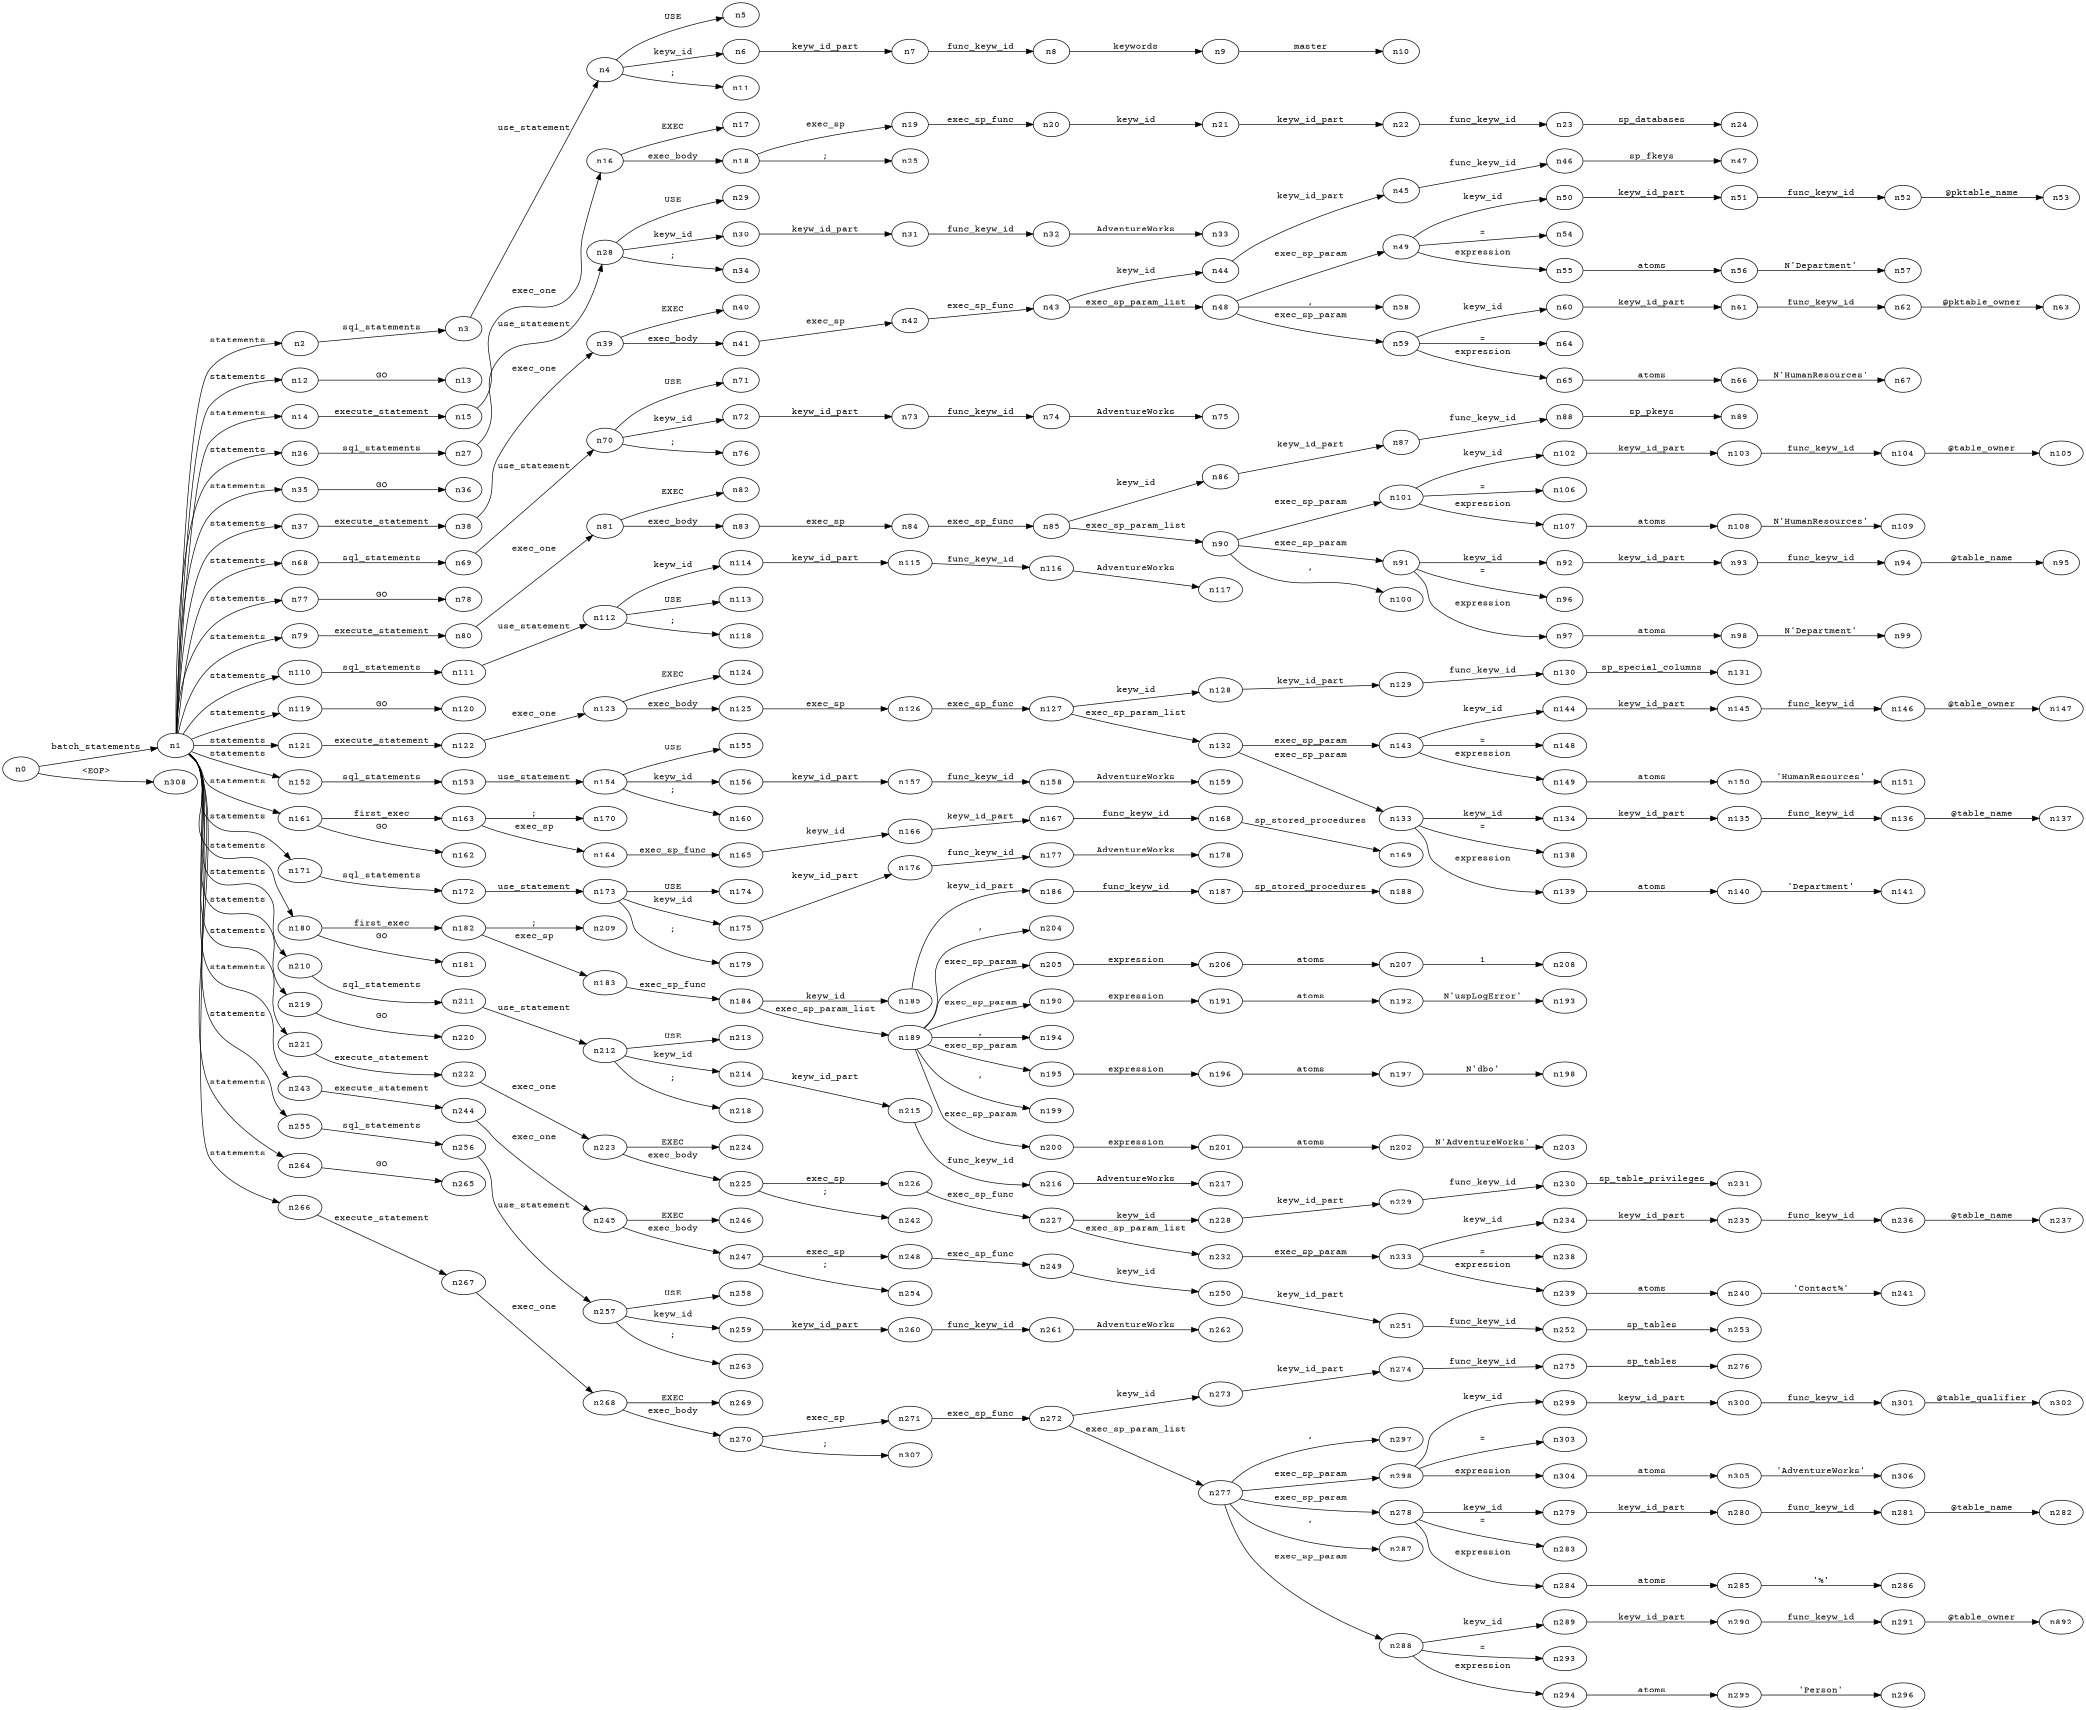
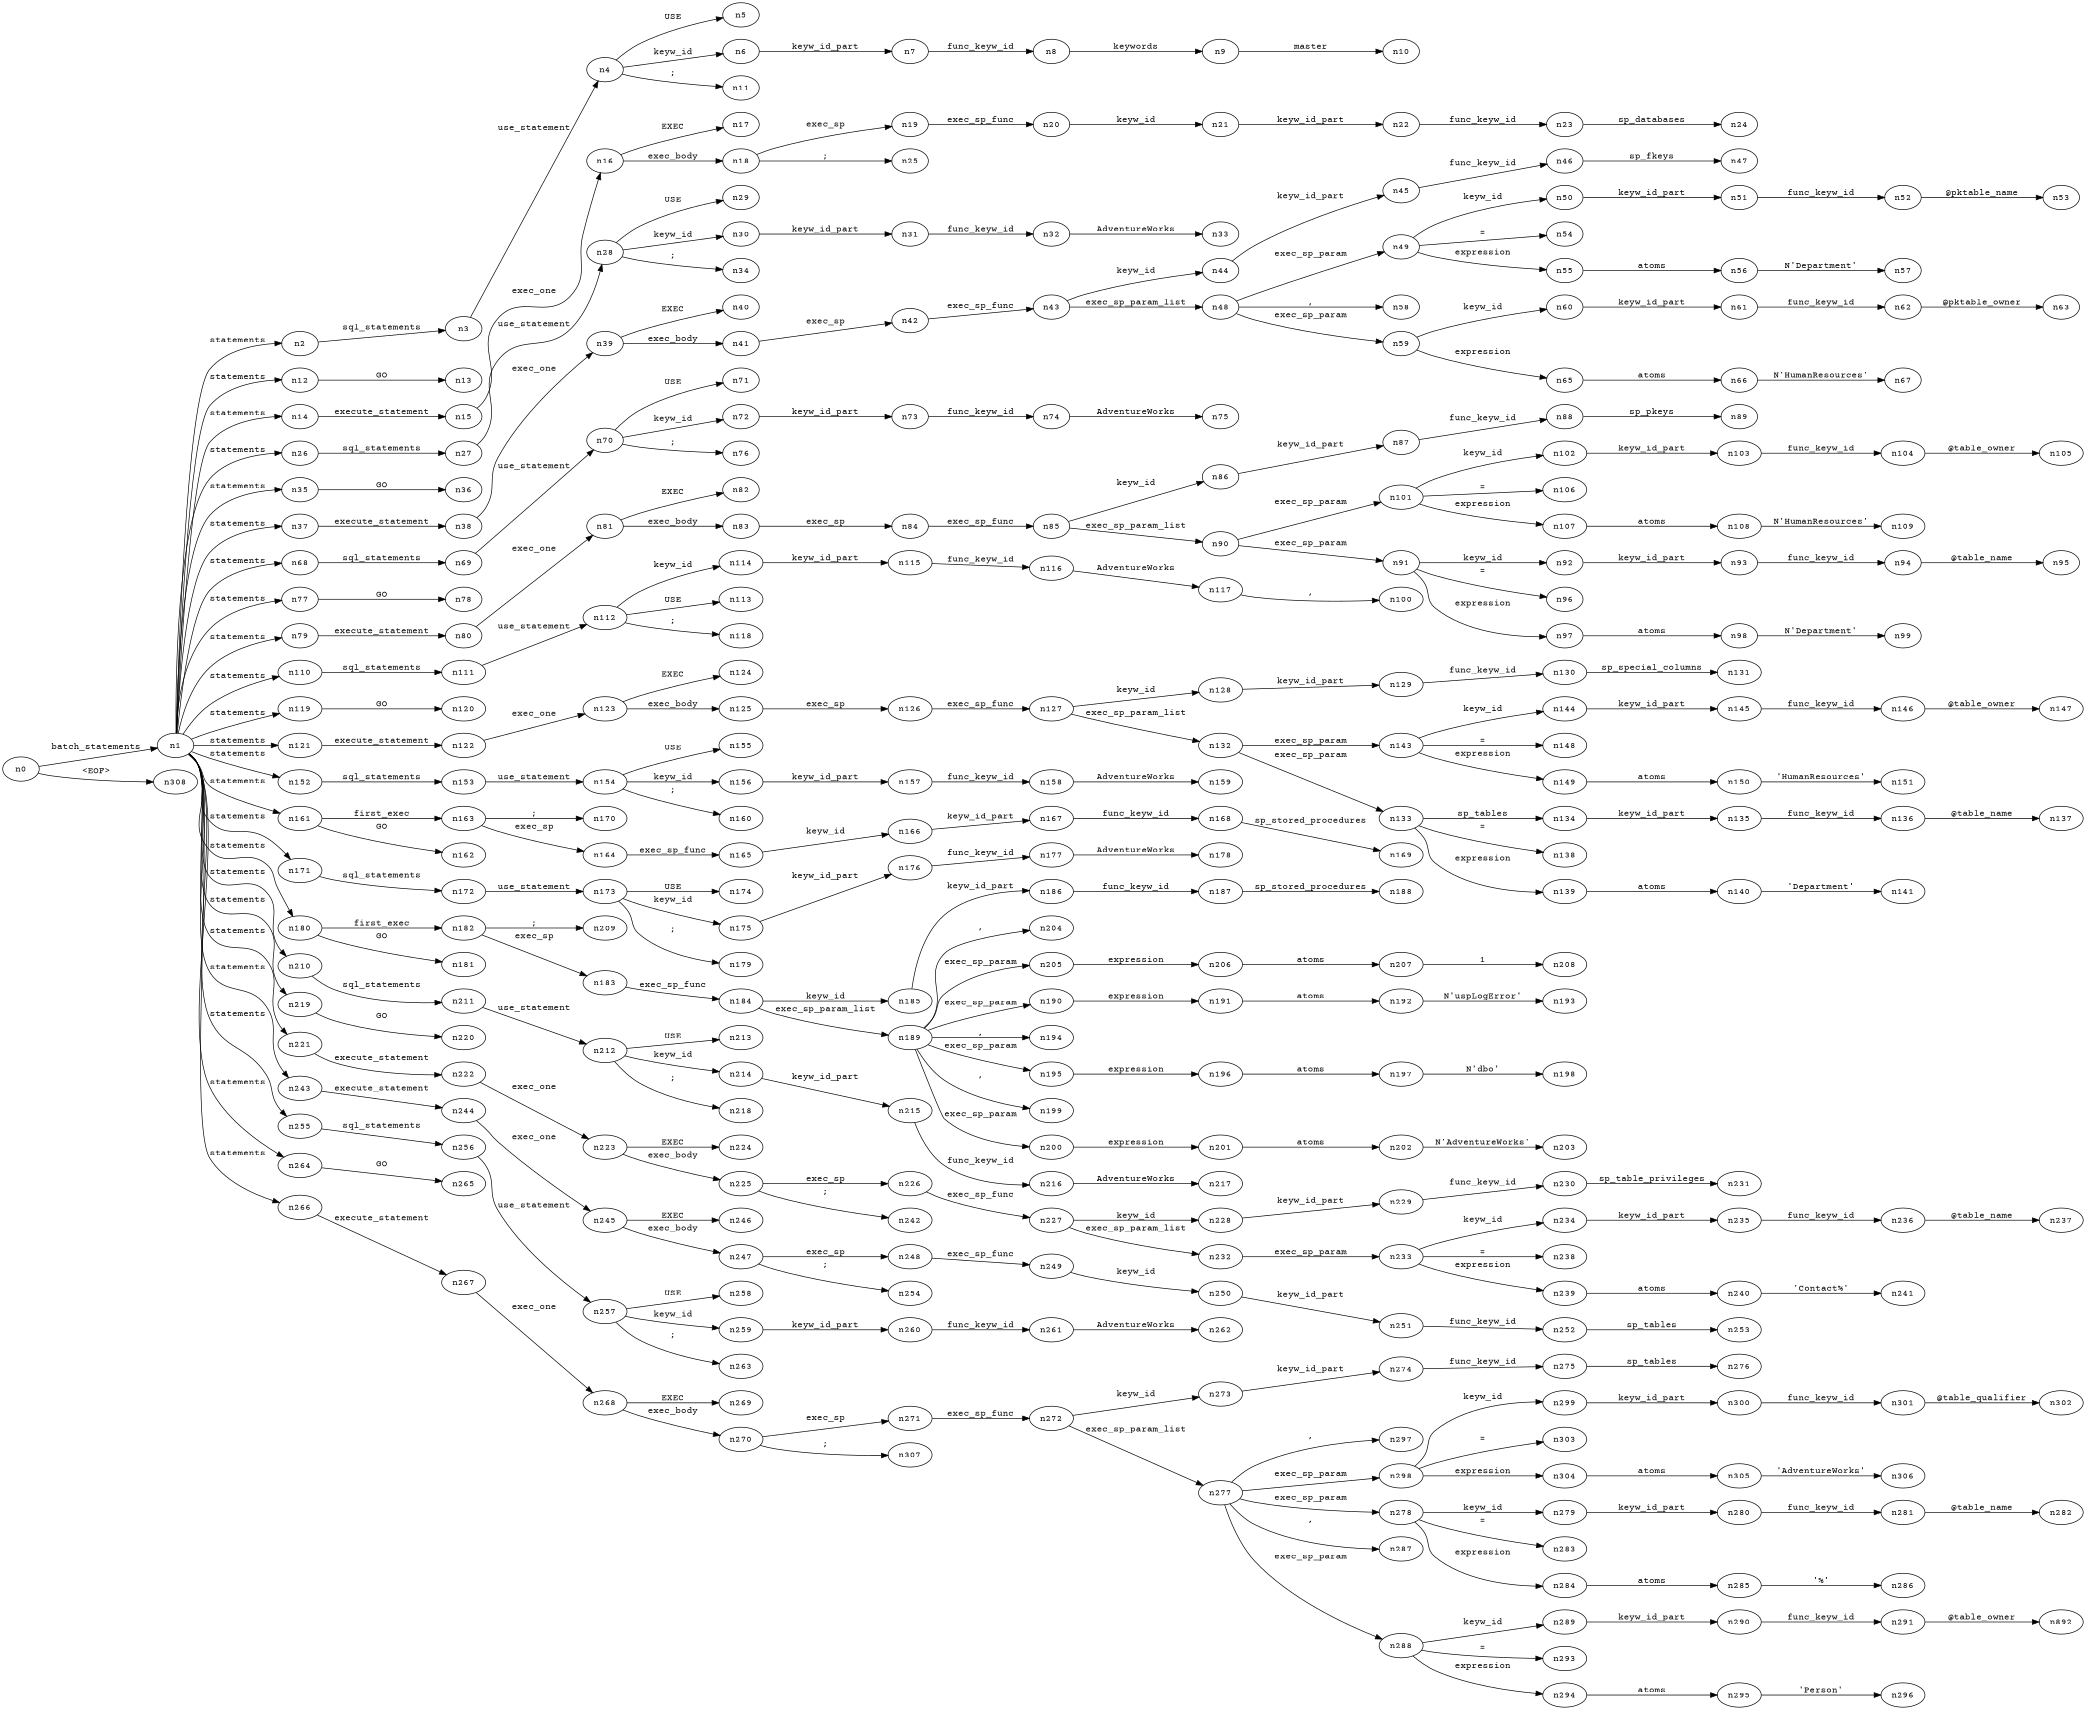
(1565, 344) -> none
(1300, 583) -> (1306, 601)
(1483, 813) -> (1483, 813)
